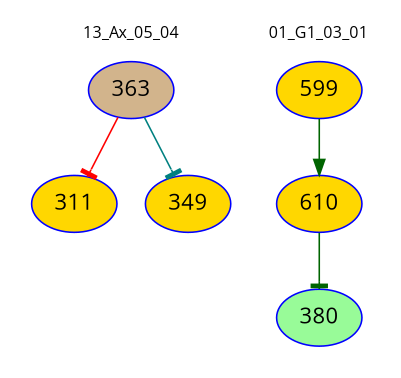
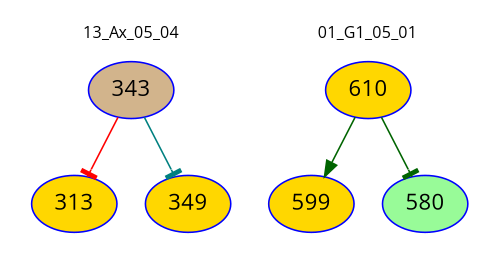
(319, 34) -> (368, 34)
(131, 90) -> (131, 90)
(319, 139) -> (343, 140)
(74, 204) -> (74, 204)
(319, 318) -> (425, 204)
